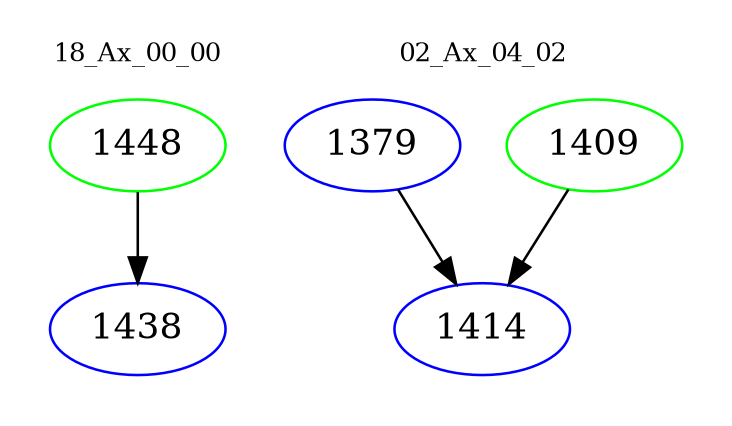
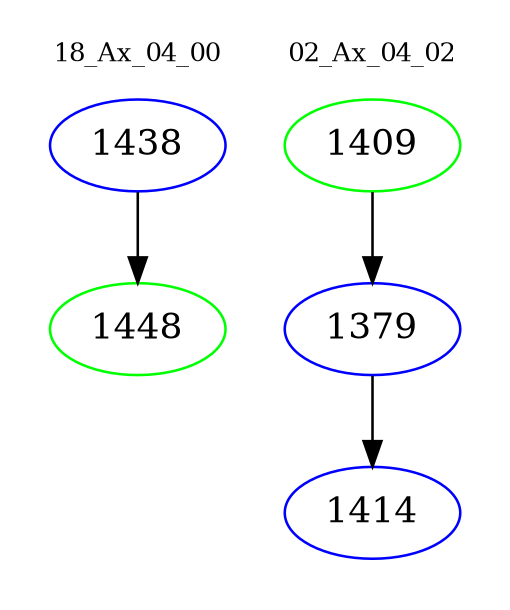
(138, 55) -> (138, 55)
(138, 225) -> (138, 225)
(546, 226) -> (373, 225)
